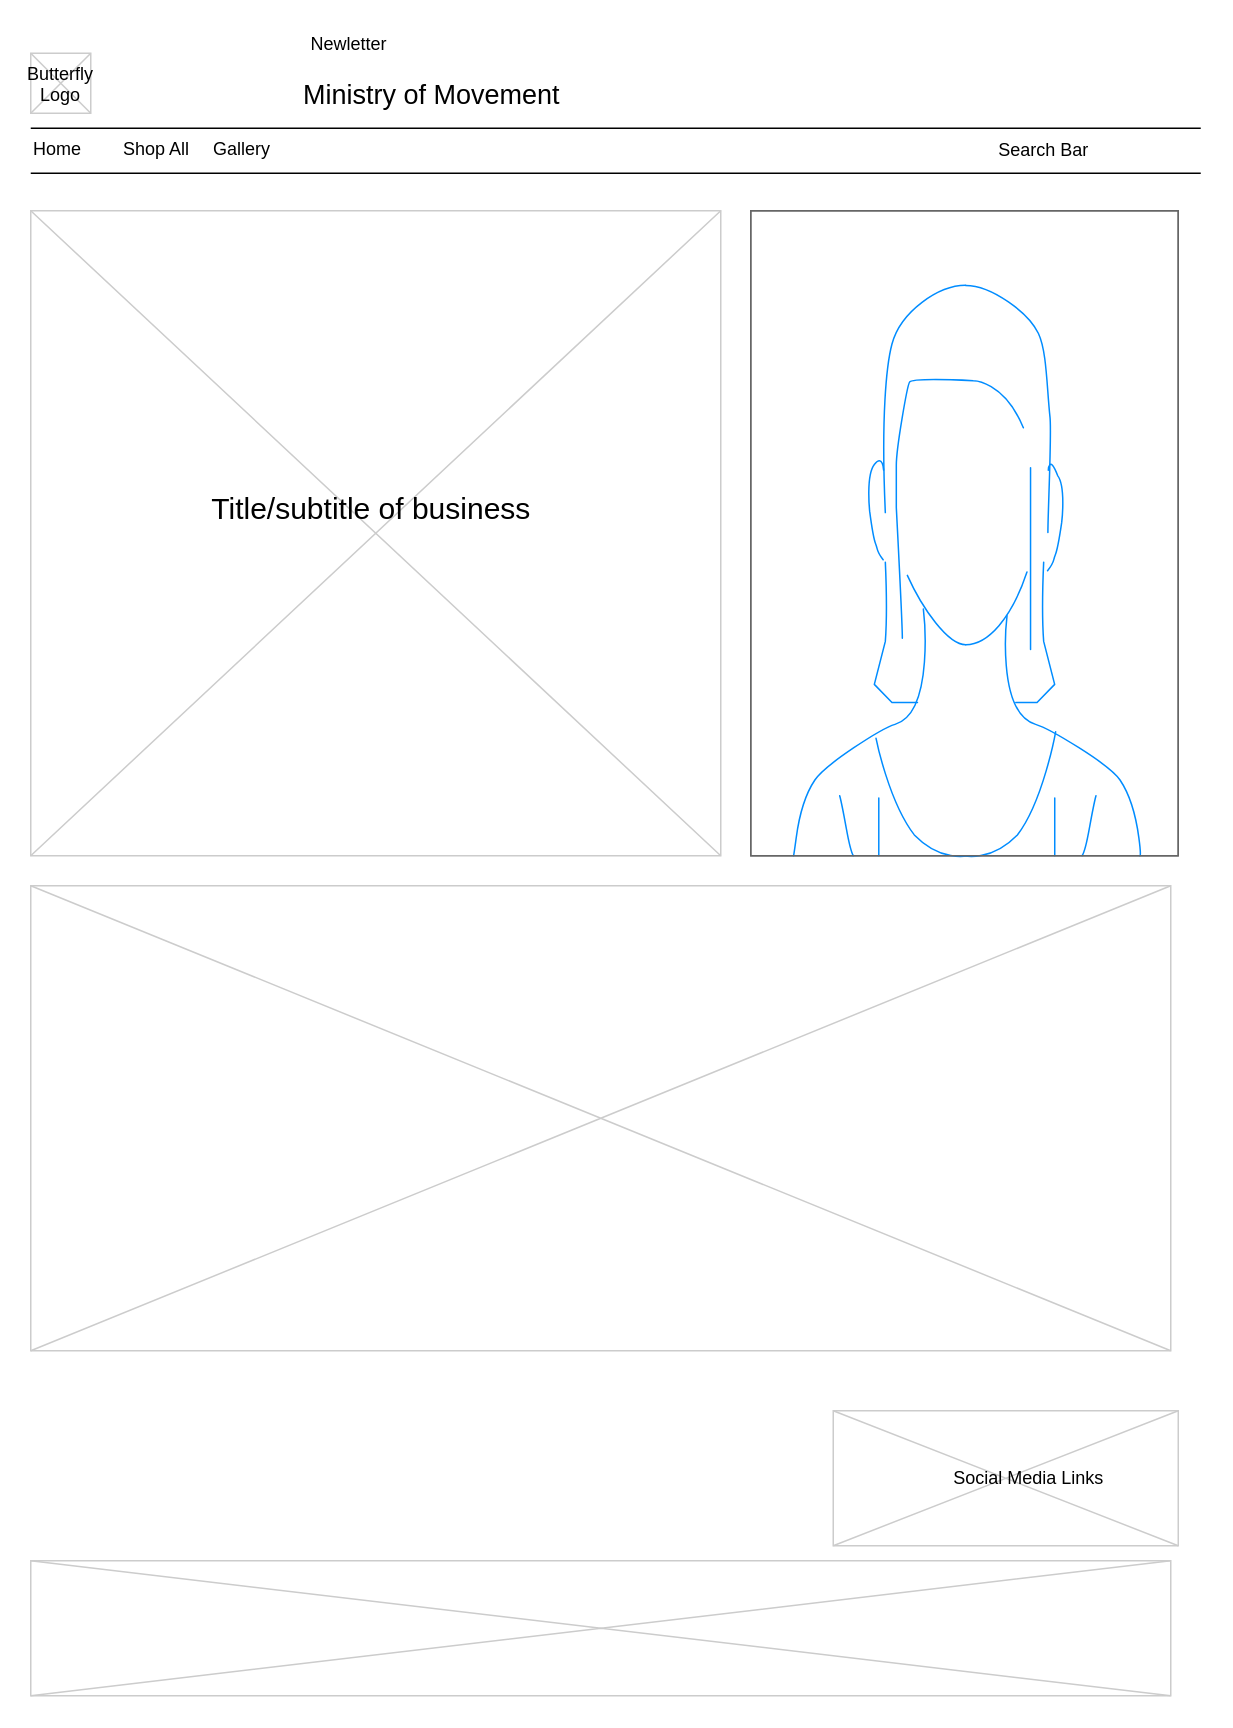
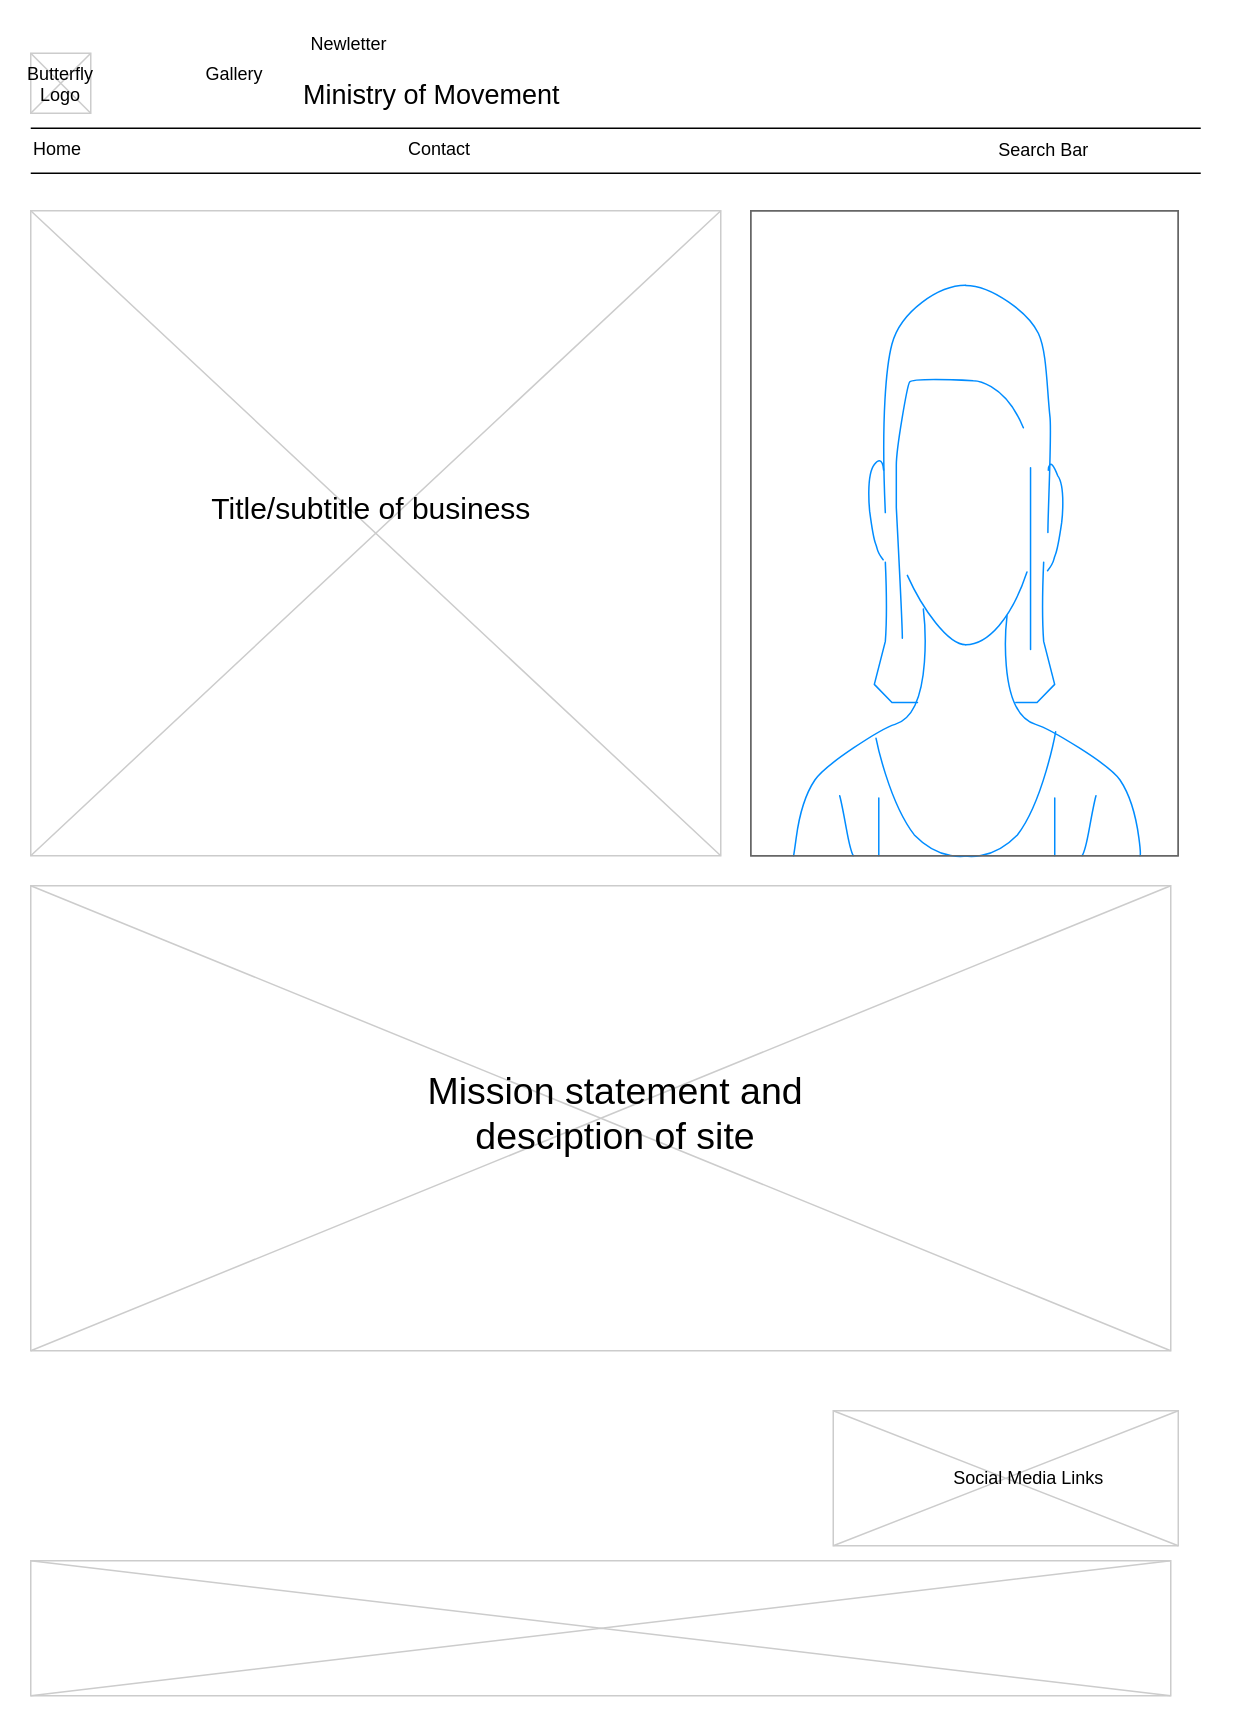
(158, 151) -> none
(233, 151) -> (226, 76)
none -> (428, 151)
none -> (616, 1118)
